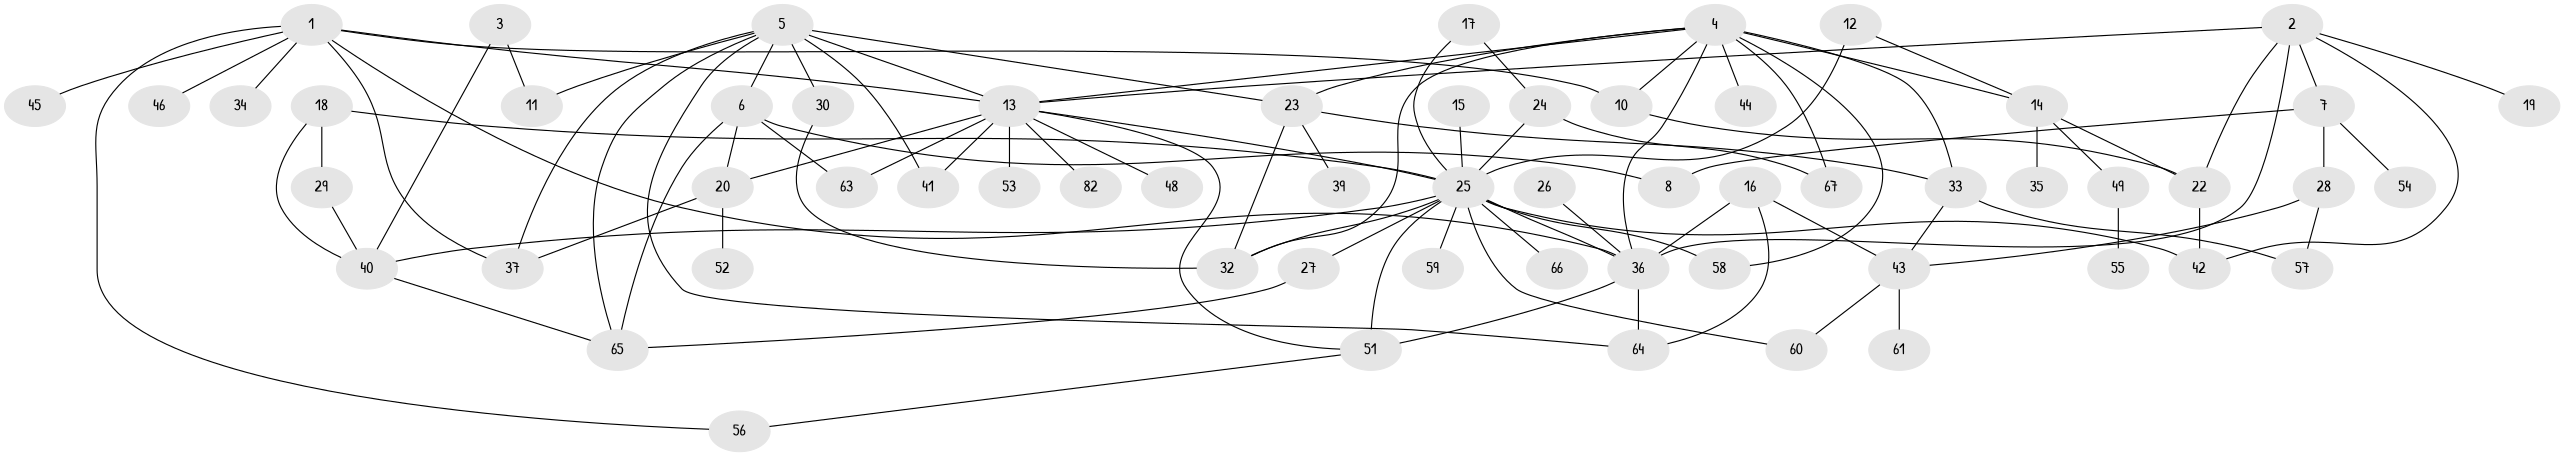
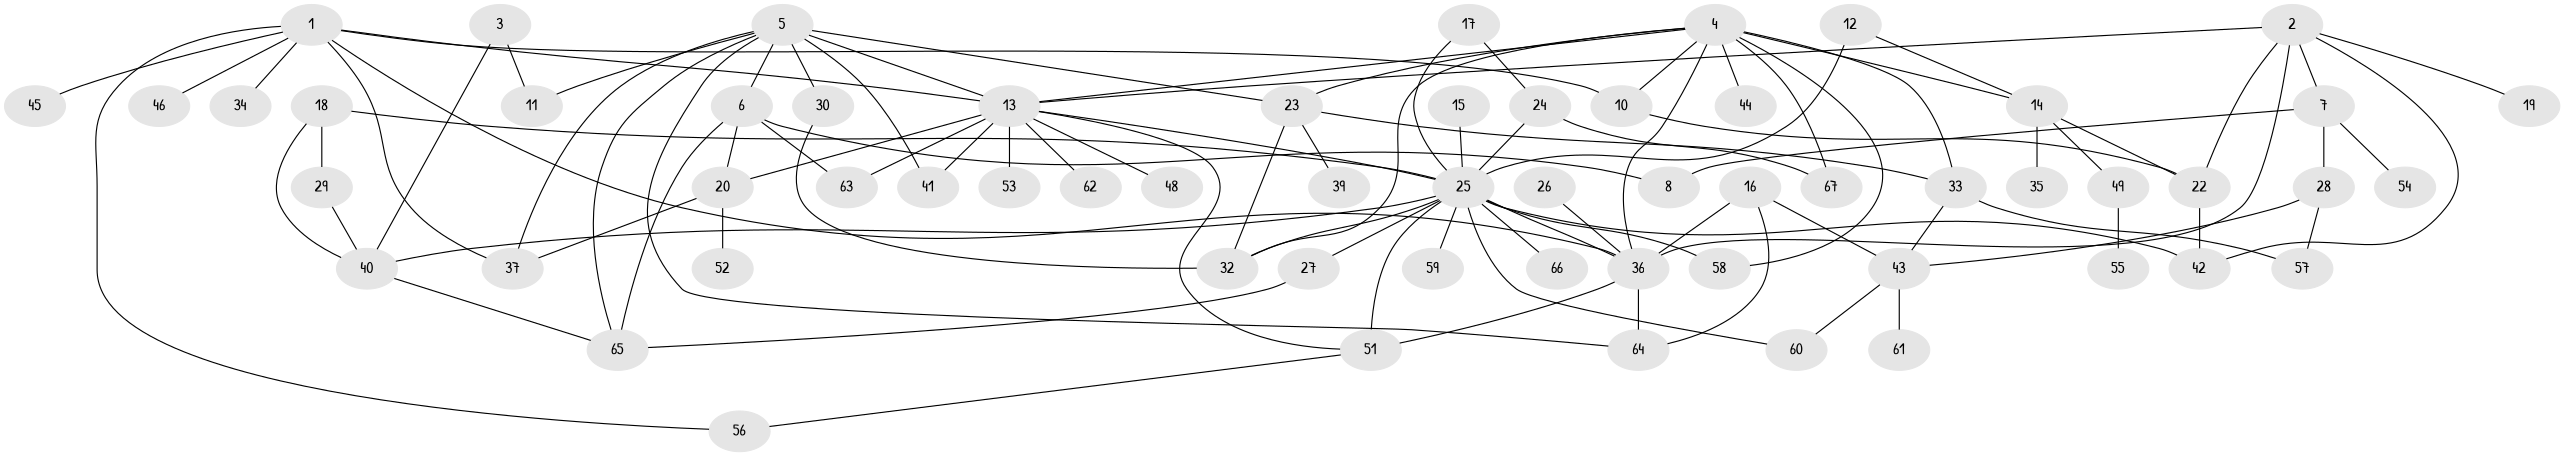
(1091, 187) -> (1091, 187)
